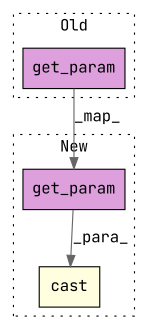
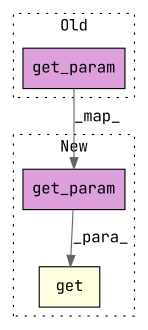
(69, 287) -> (69, 287)
